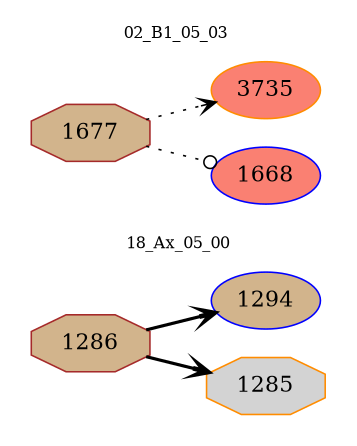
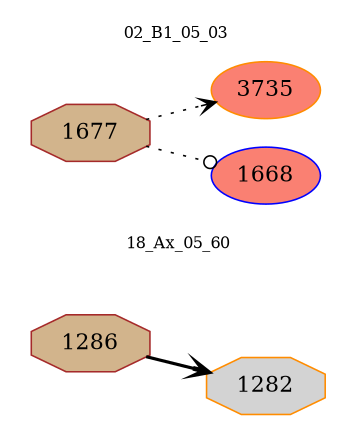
(178, 244) -> (178, 244)
(266, 301) -> none
(266, 386) -> (266, 386)
